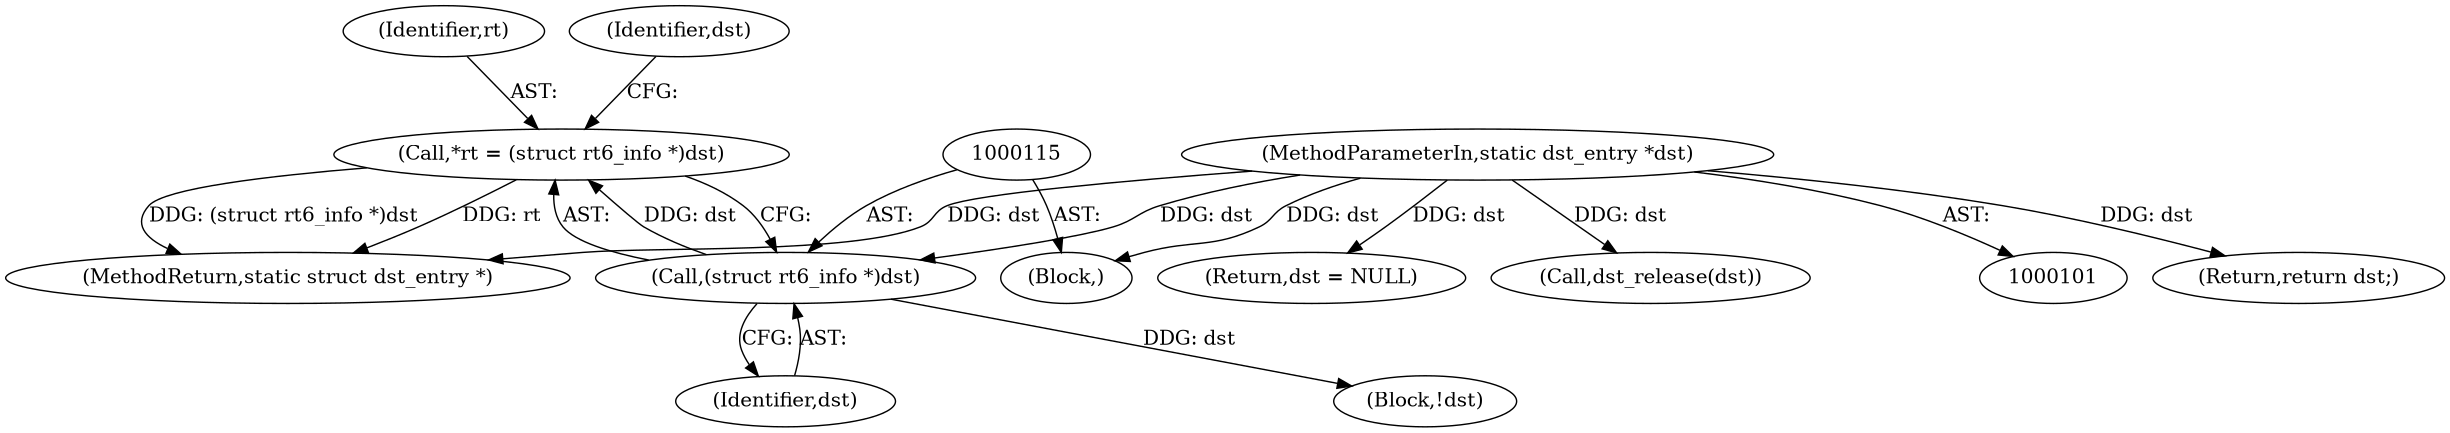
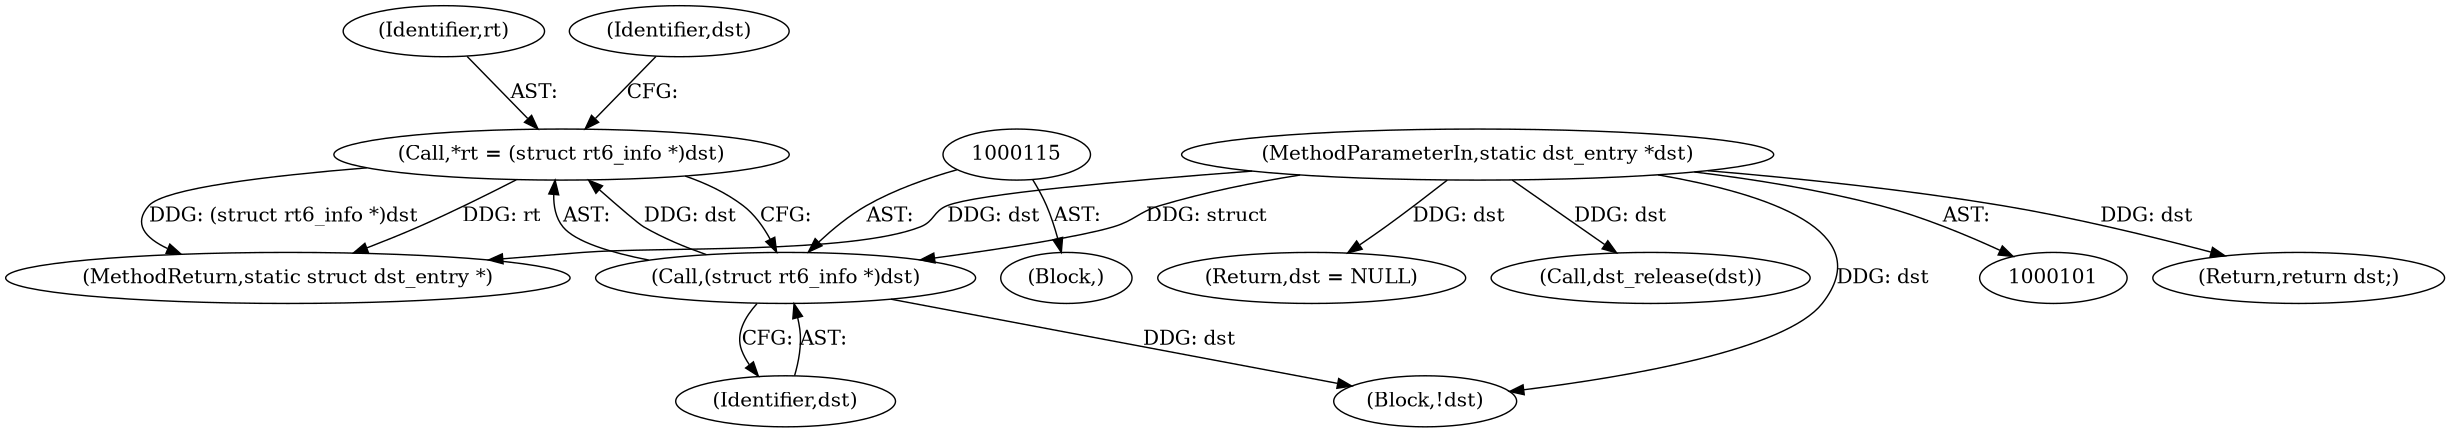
(1207, 216) -> (1207, 216)
(1250, 231) -> (1798, 322)
